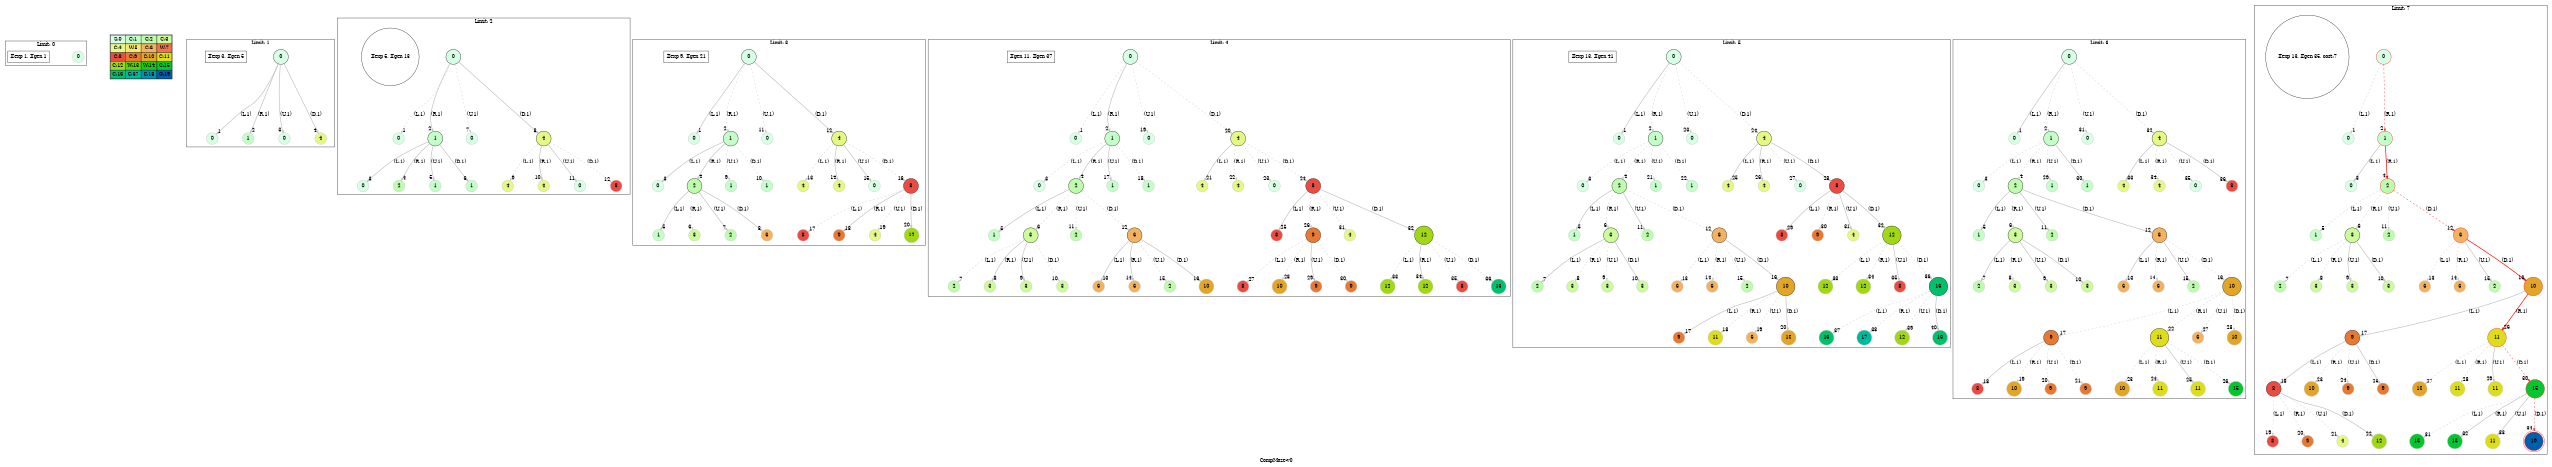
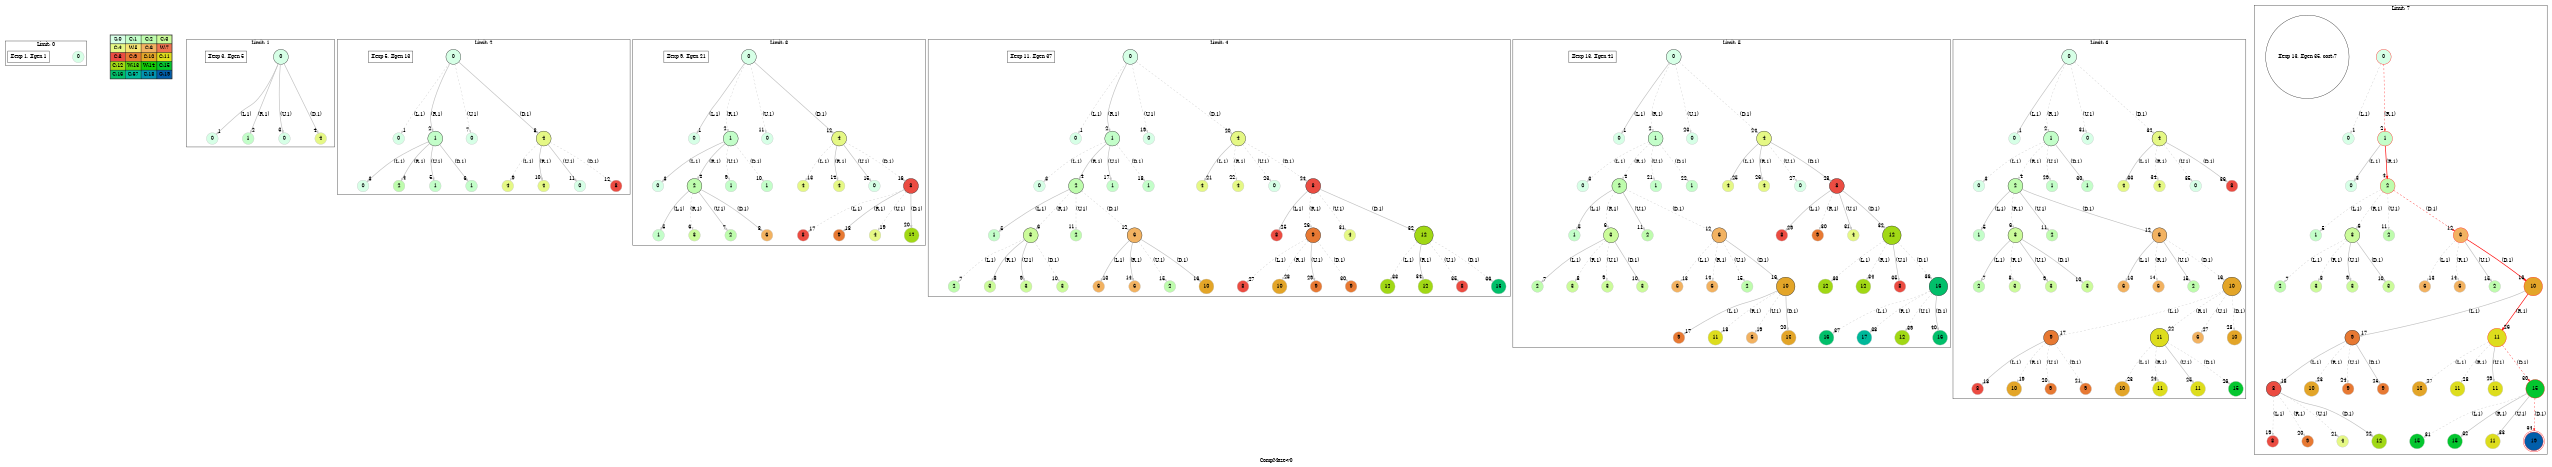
(390, 57) -> (391, 57)
(1031, 57) -> (1031, 57)
